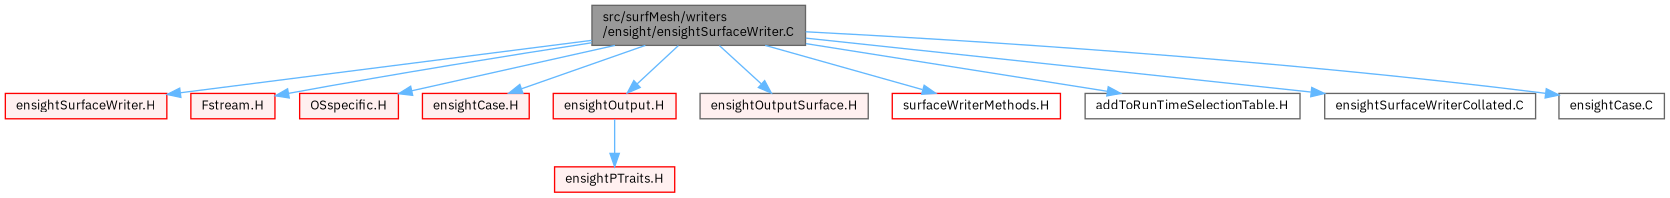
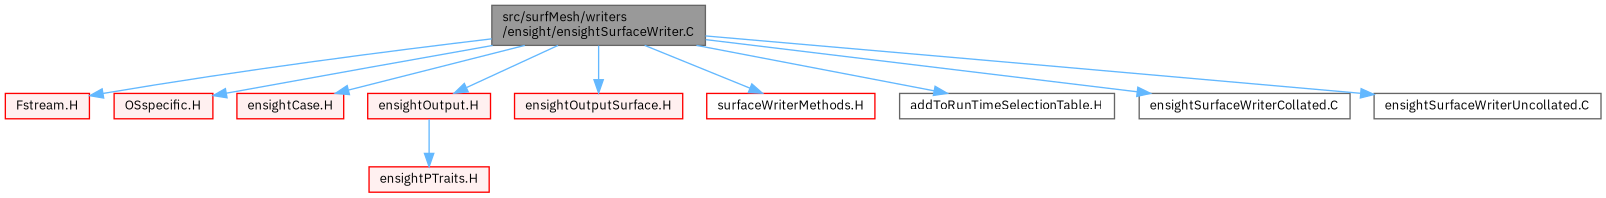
(86, 106) -> none
(784, 106) -> (599, 106)
(1612, 106) -> (1488, 106)
